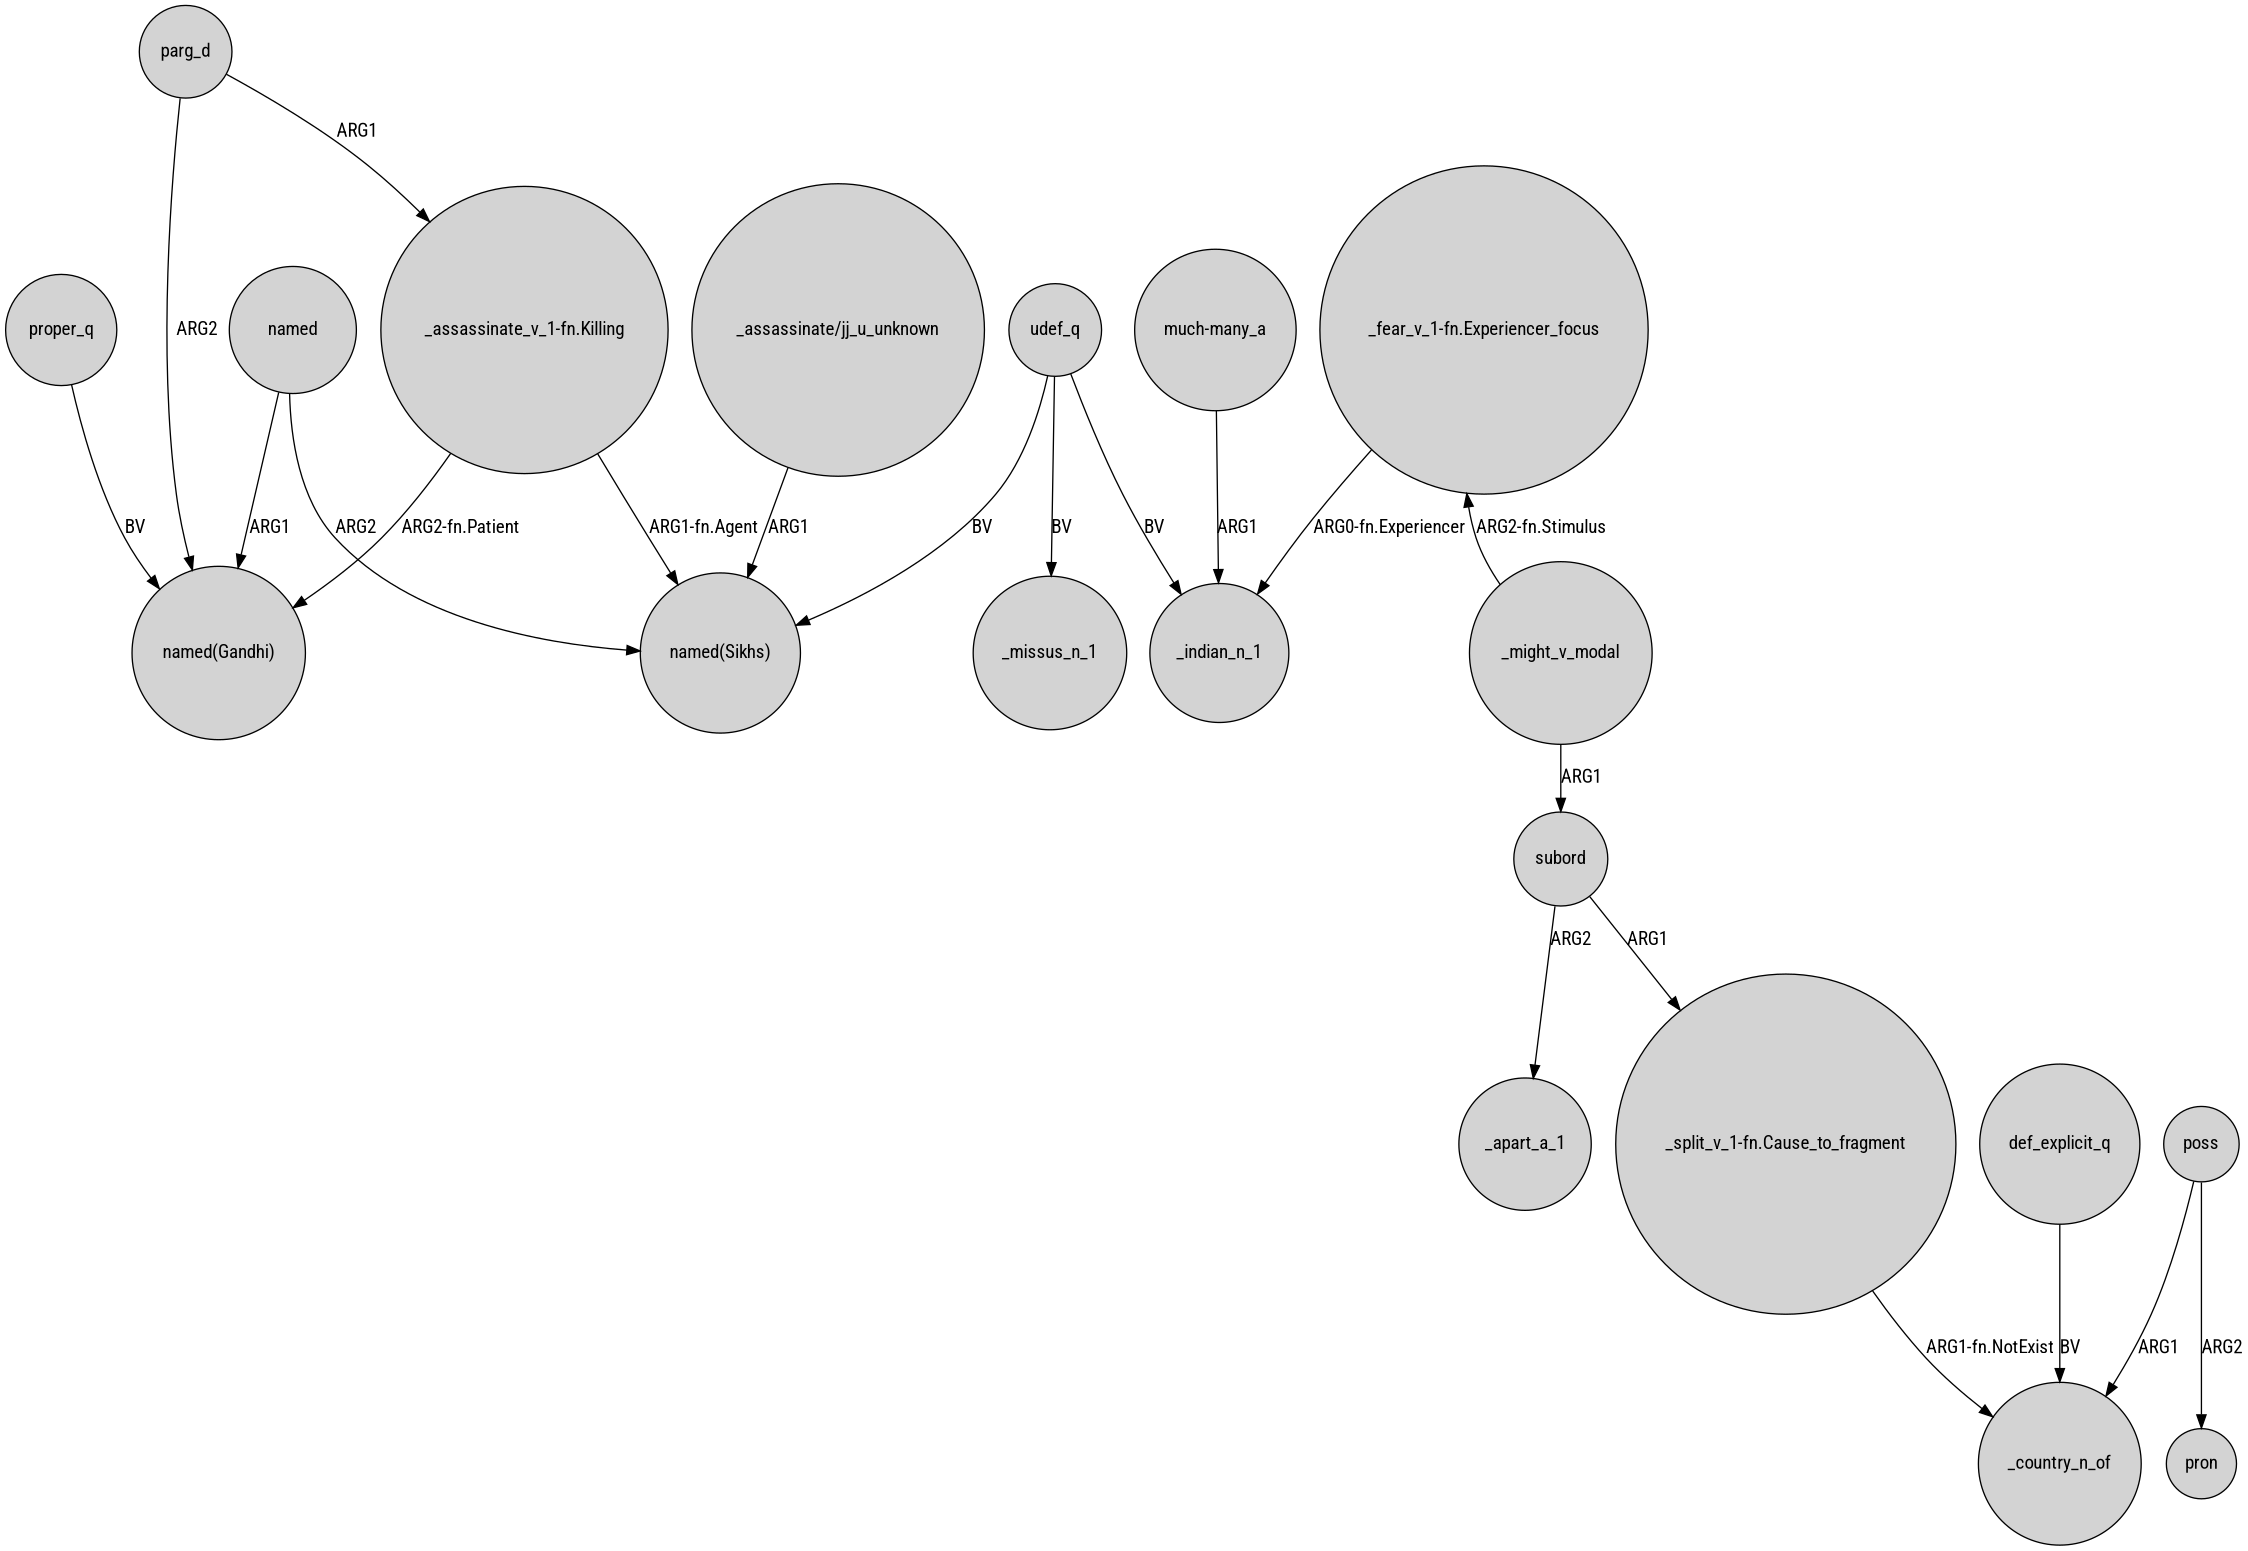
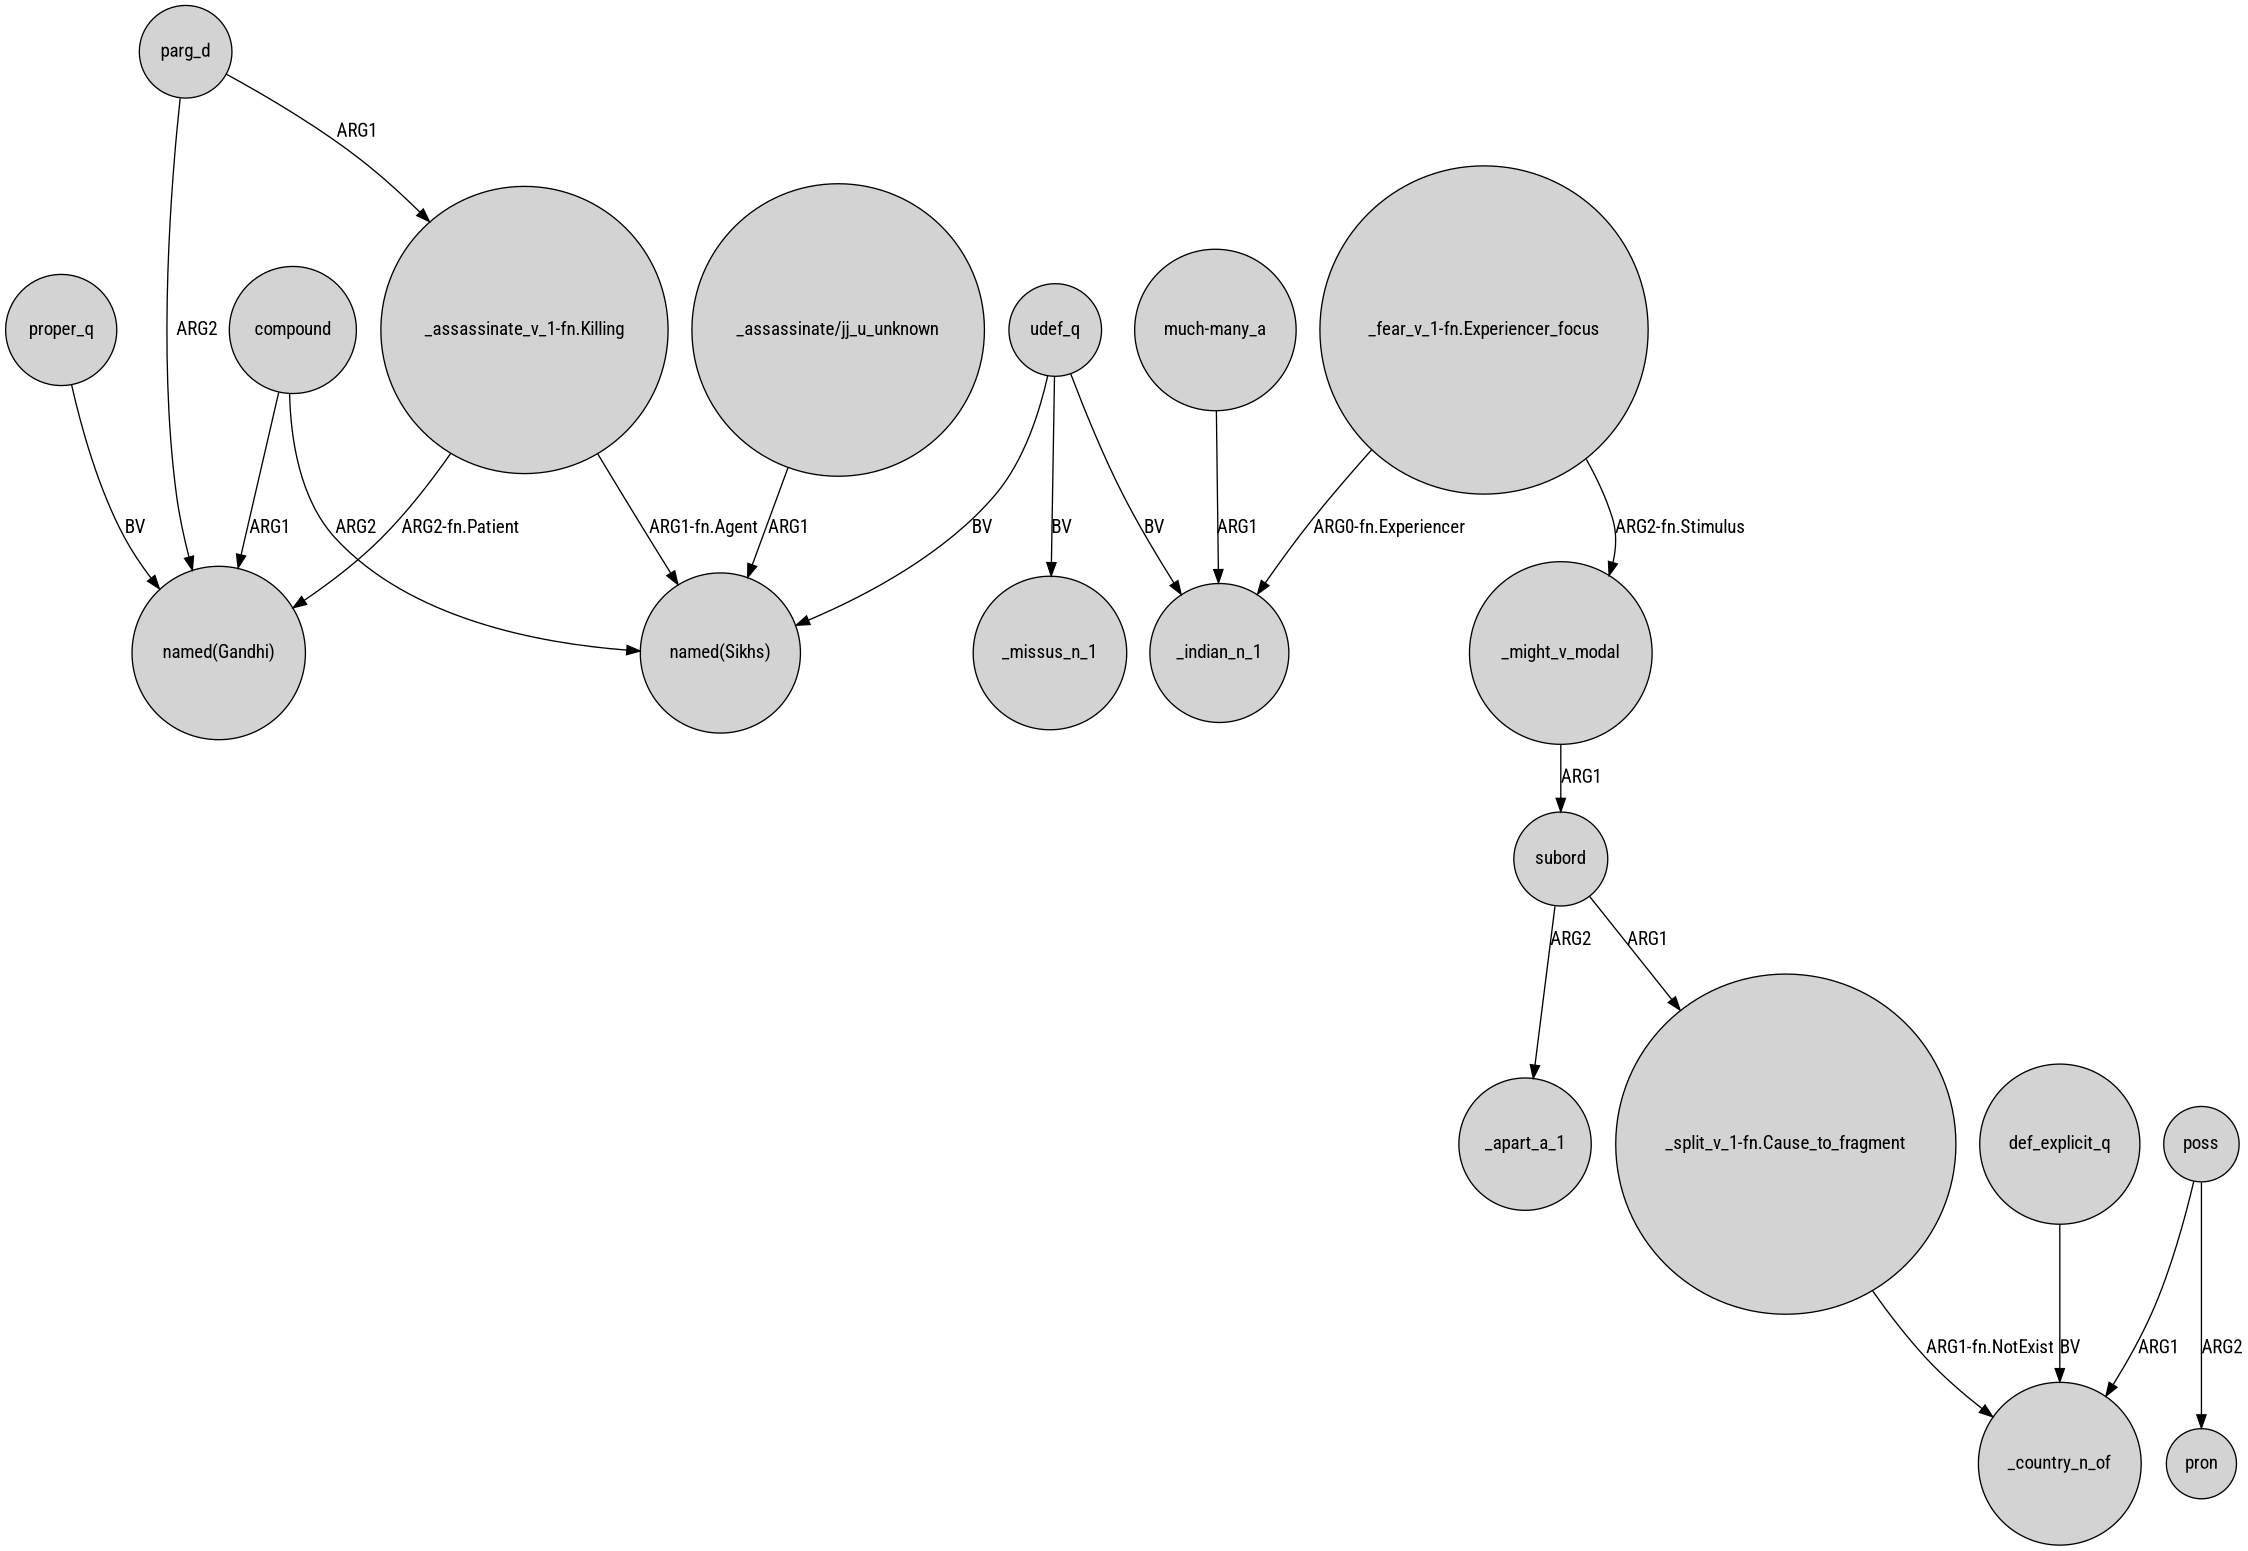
(293, 330) -> (293, 330)
(1480, 548) -> (1609, 509)
